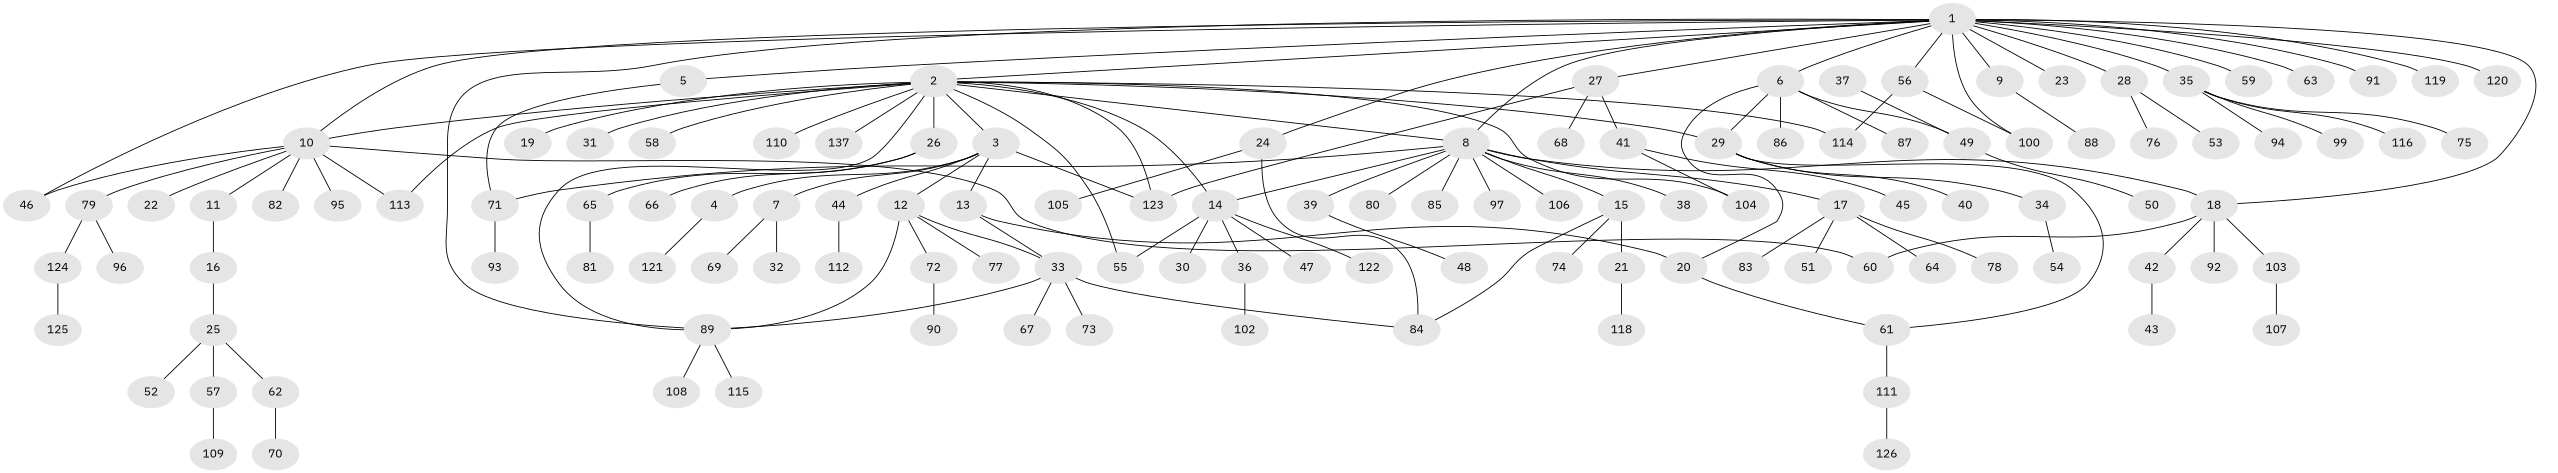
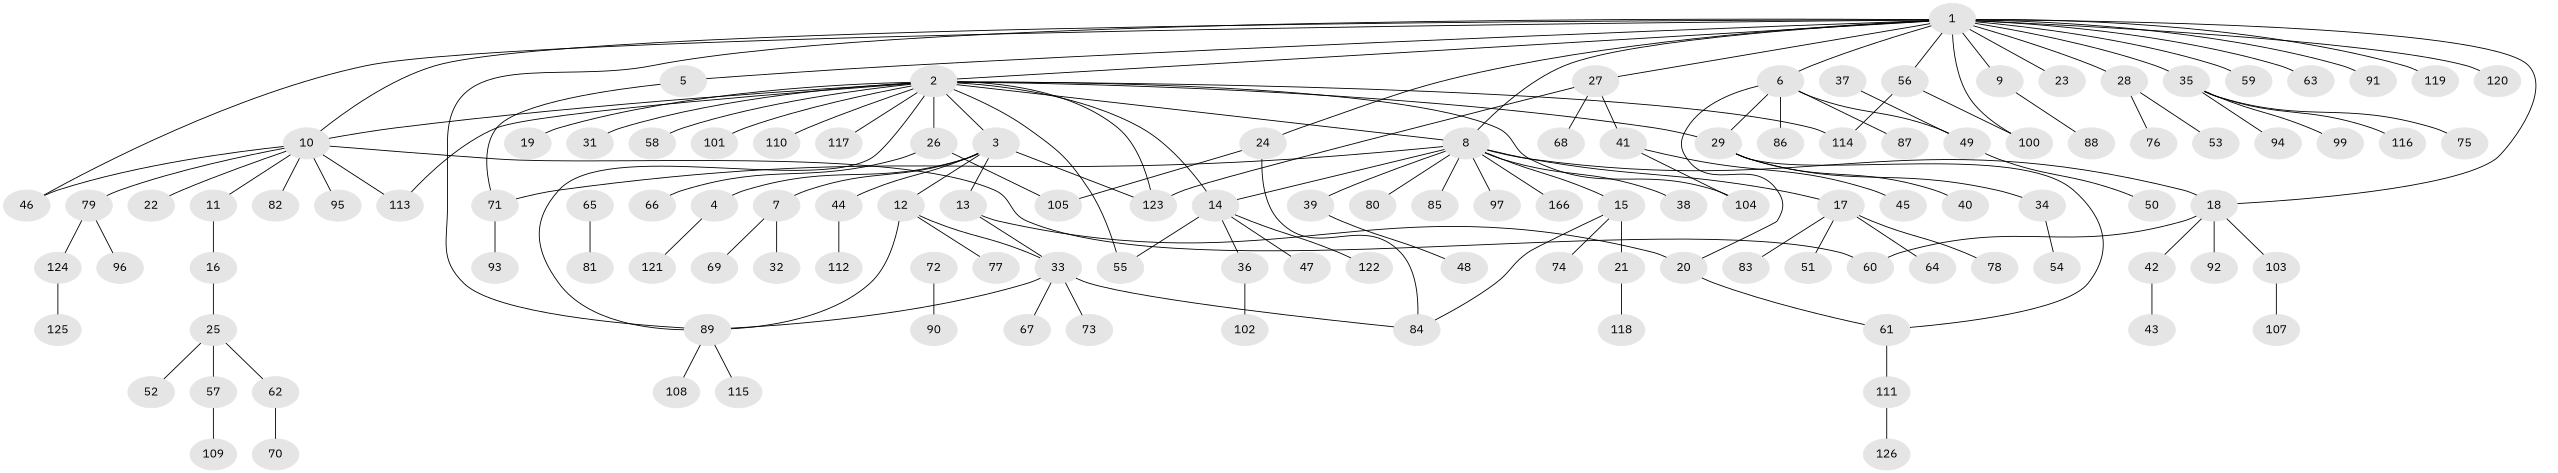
none -> (714, 143)
(839, 143) -> (839, 143)
(761, 173) -> (996, 174)
(1559, 206) -> (1559, 206)
(917, 237) -> none
(1183, 268) -> none
